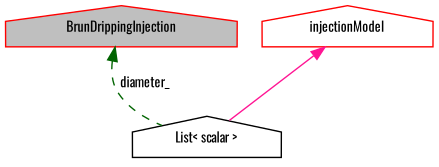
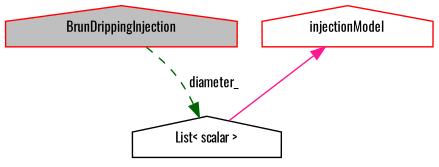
(125, 102) -> (174, 73)
